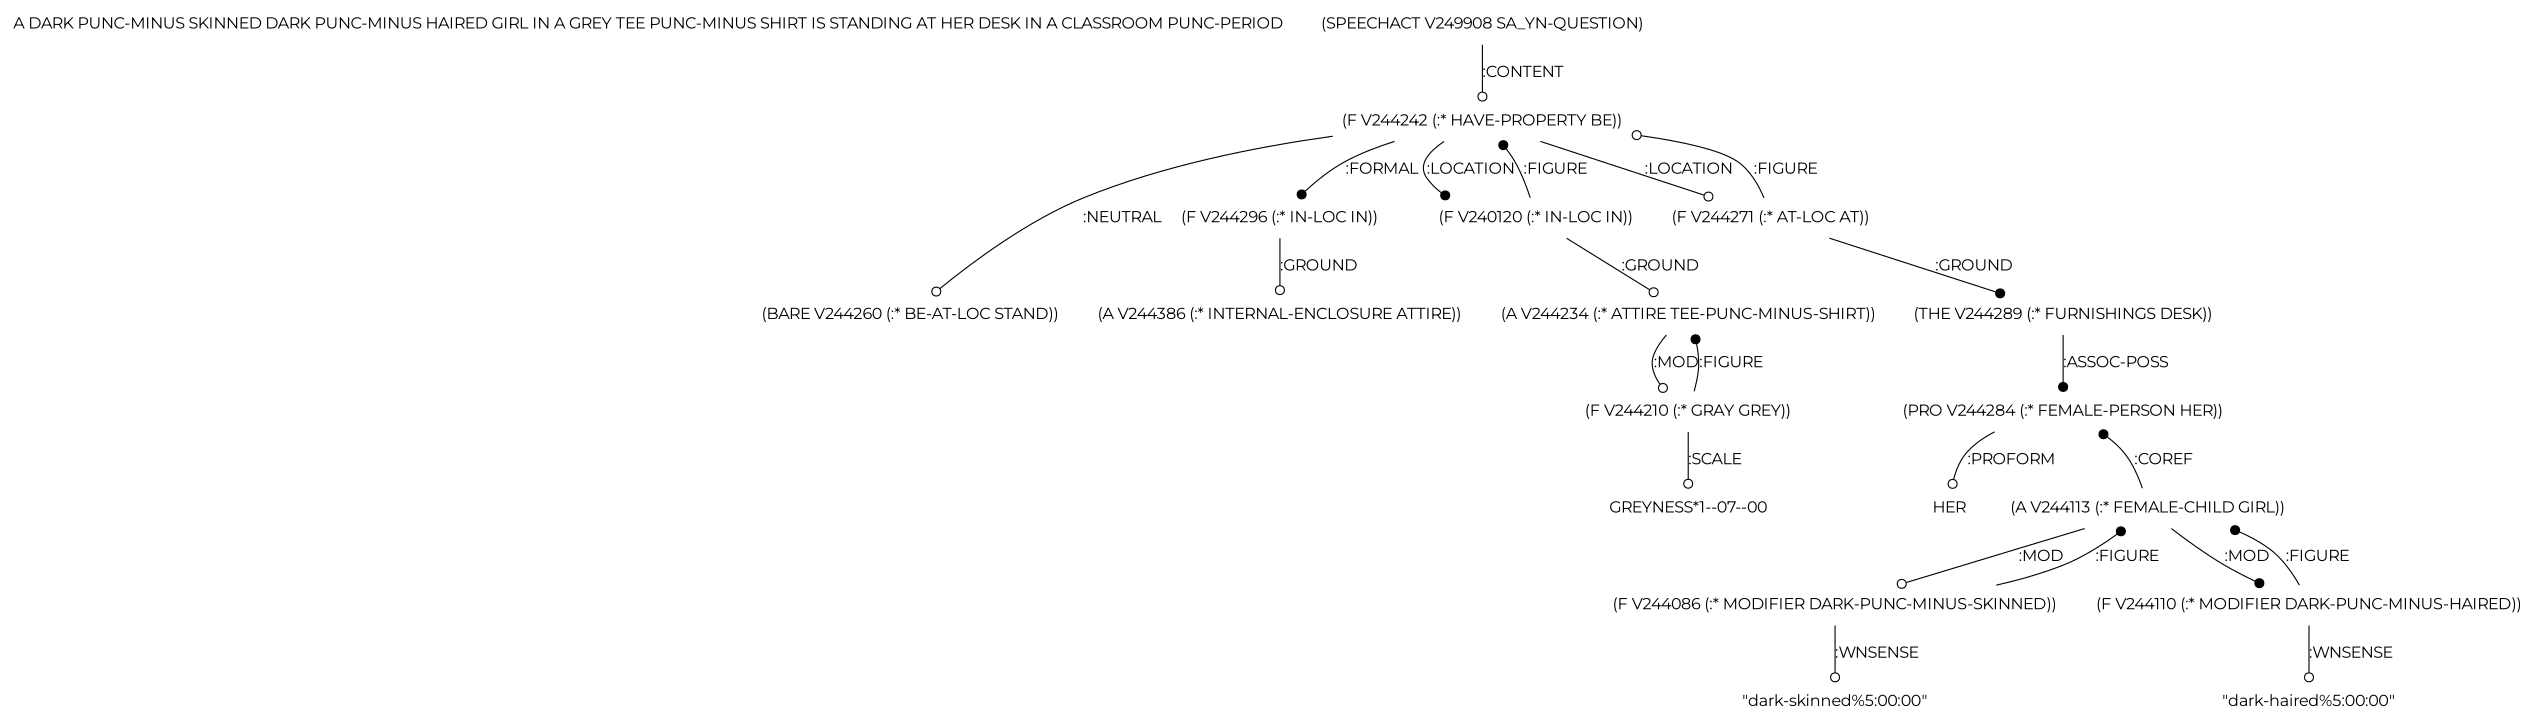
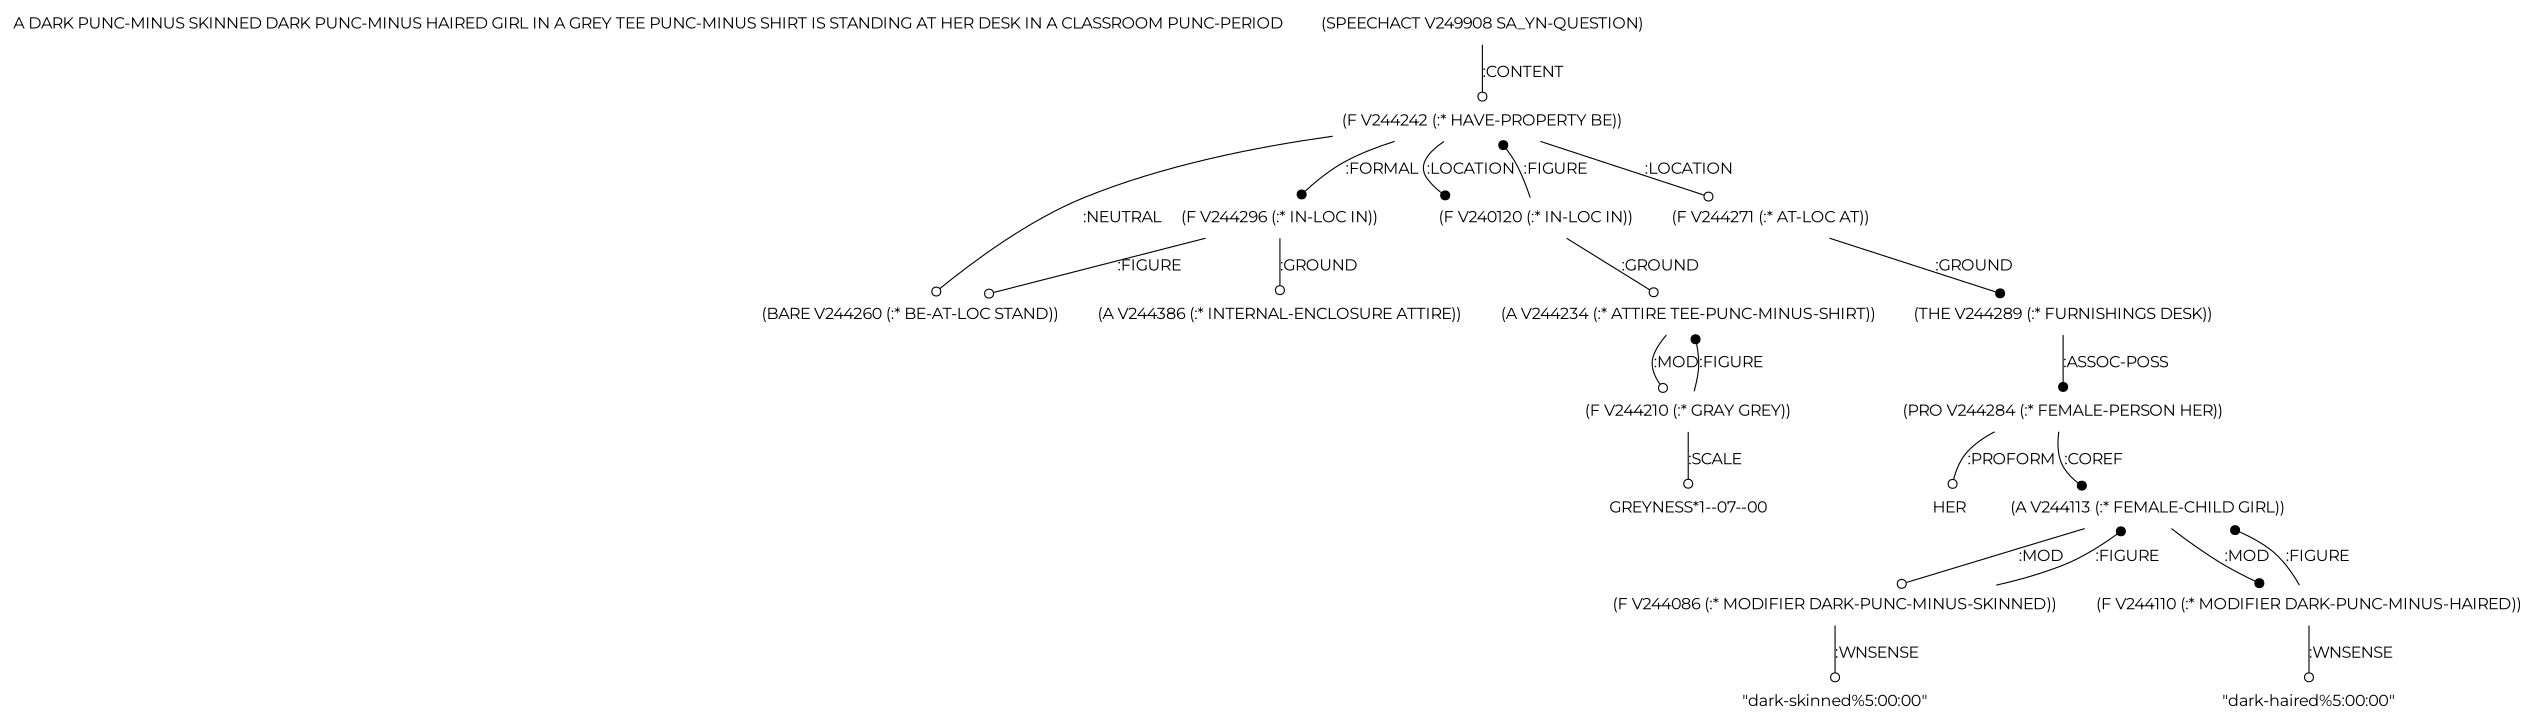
(1713, 151) -> none
none -> (1100, 265)
(2129, 460) -> (2060, 460)
